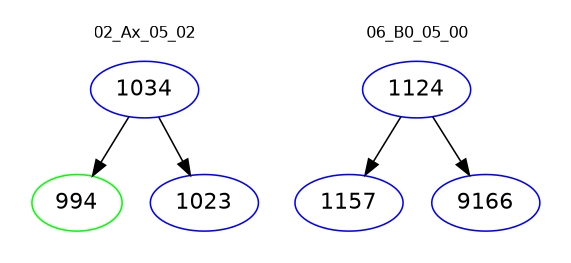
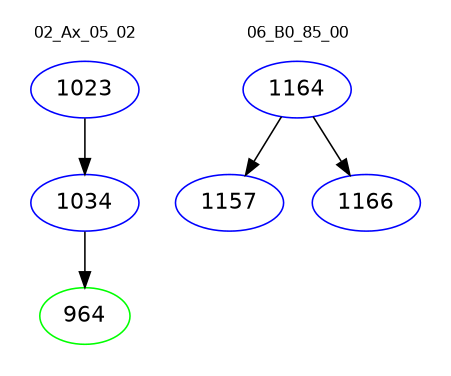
(417, 34) -> (298, 34)
(417, 90) -> (297, 90)
(171, 139) -> (85, 139)
(77, 203) -> (85, 316)
(486, 203) -> (366, 203)
